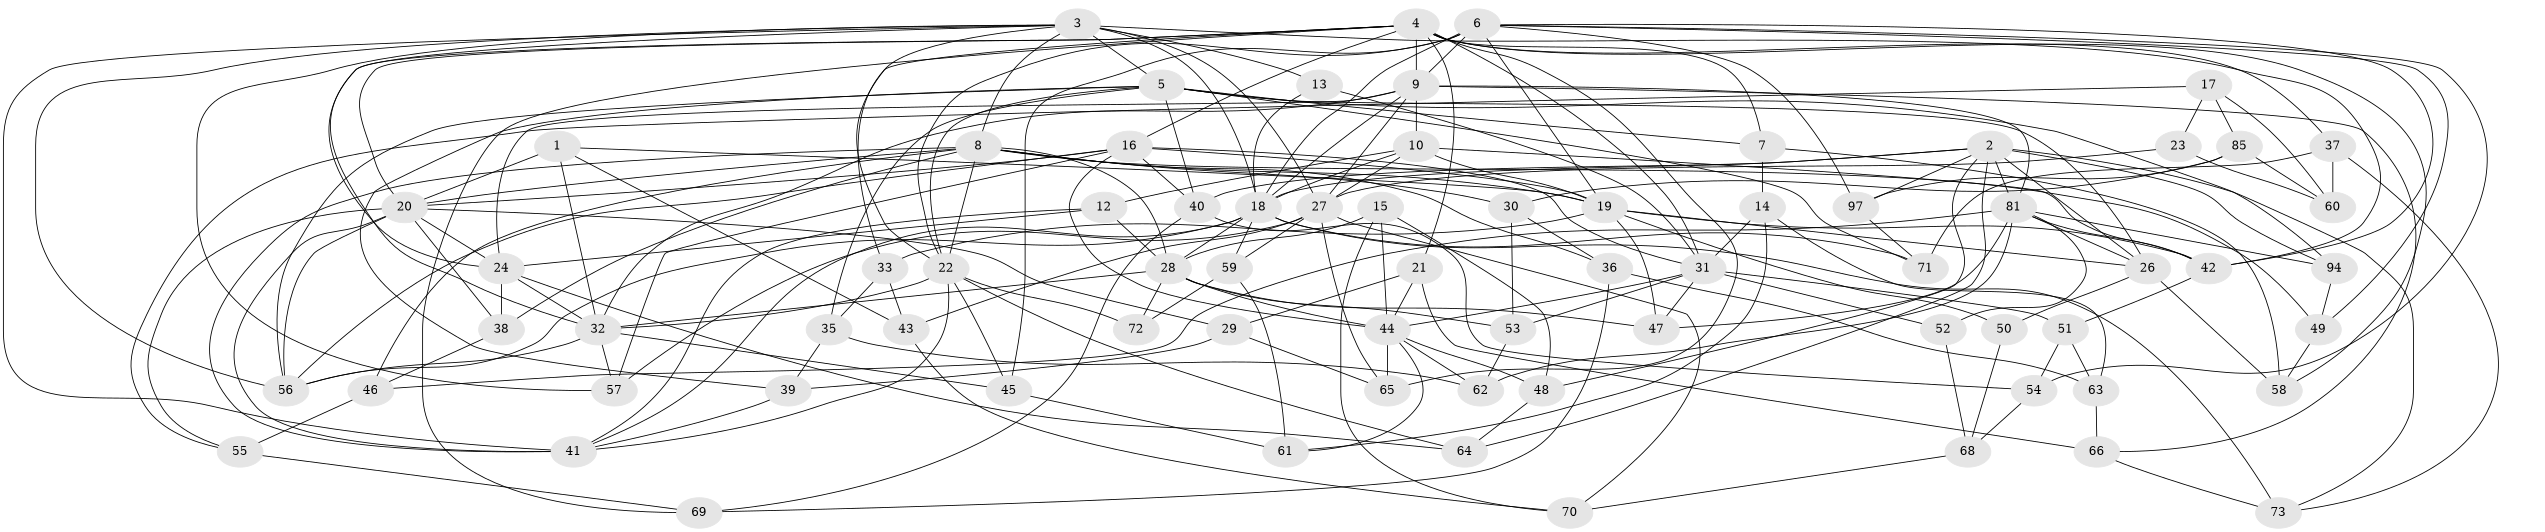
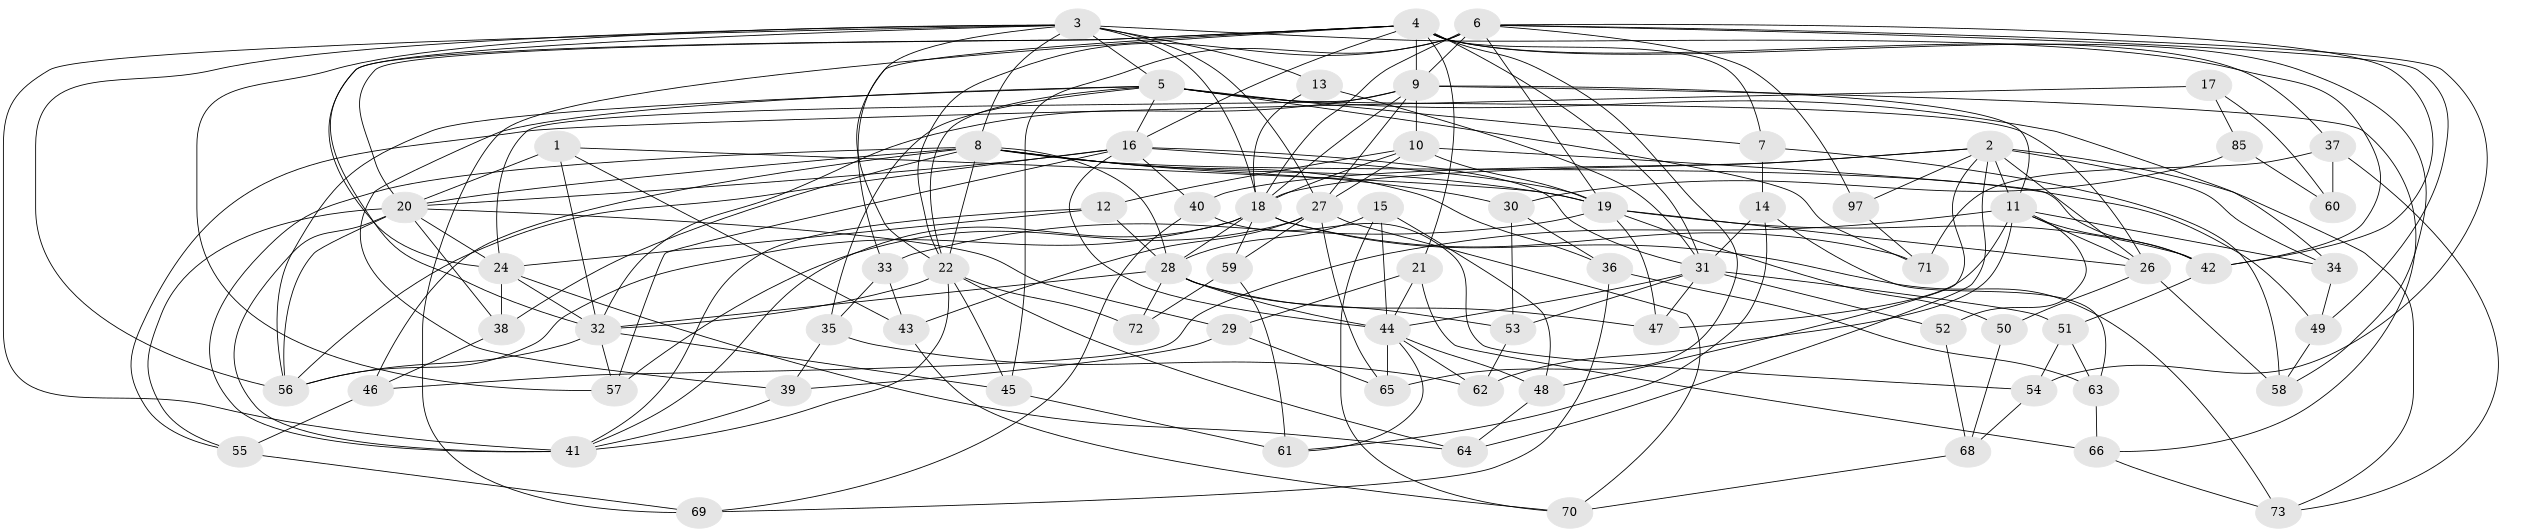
(1178, 142) -> (1145, 117)
(2178, 146) -> none
(2066, 178) -> none
(2014, 207) -> (2014, 207)
(2335, 269) -> (2335, 269)
